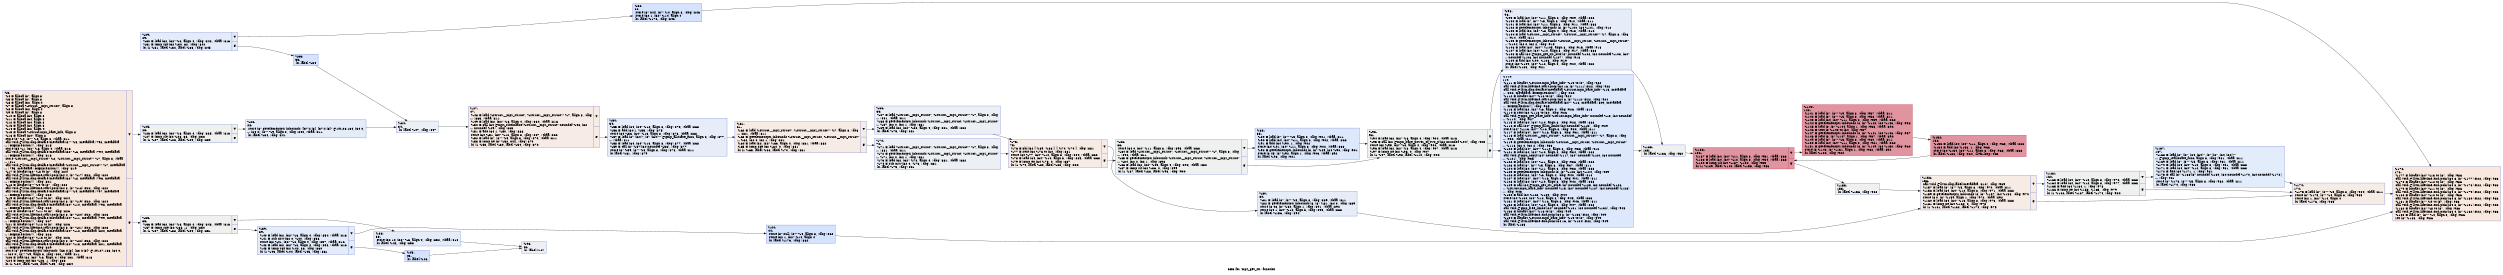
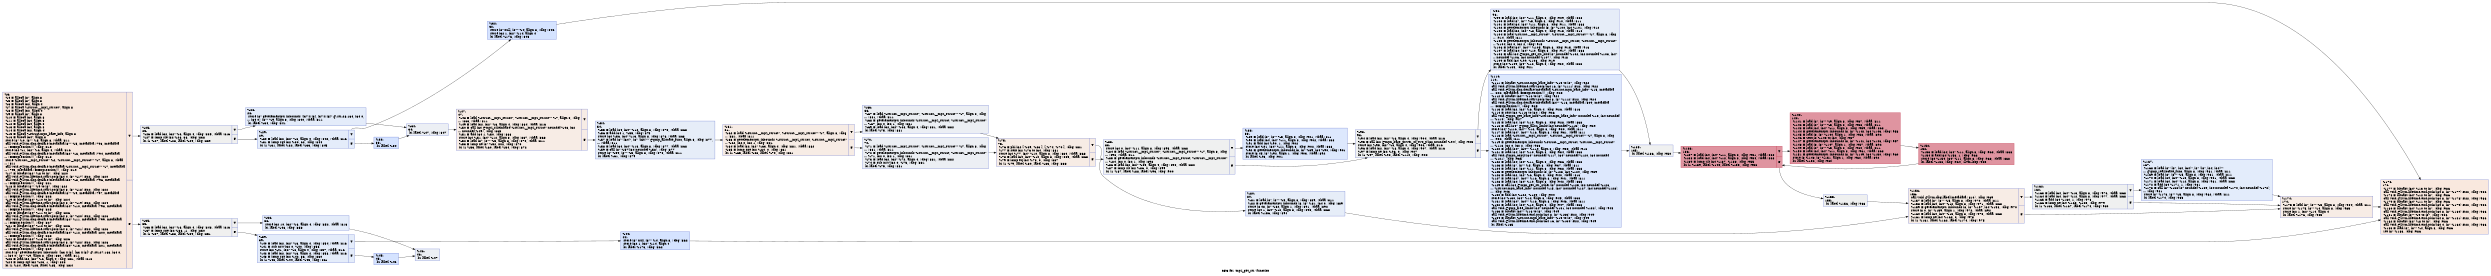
none -> (246, 139)
